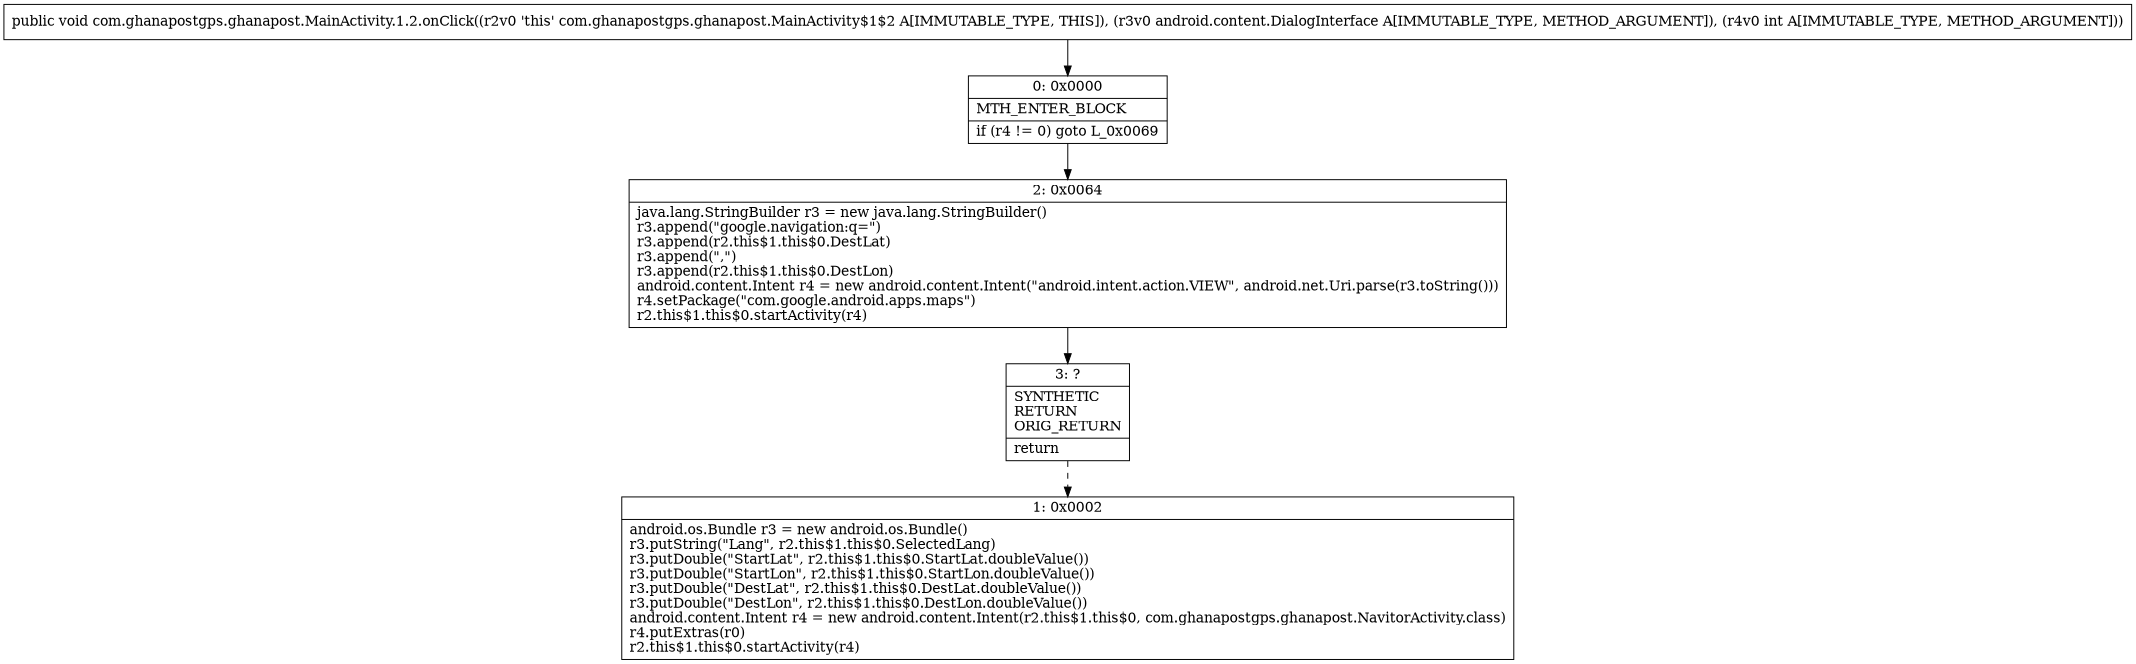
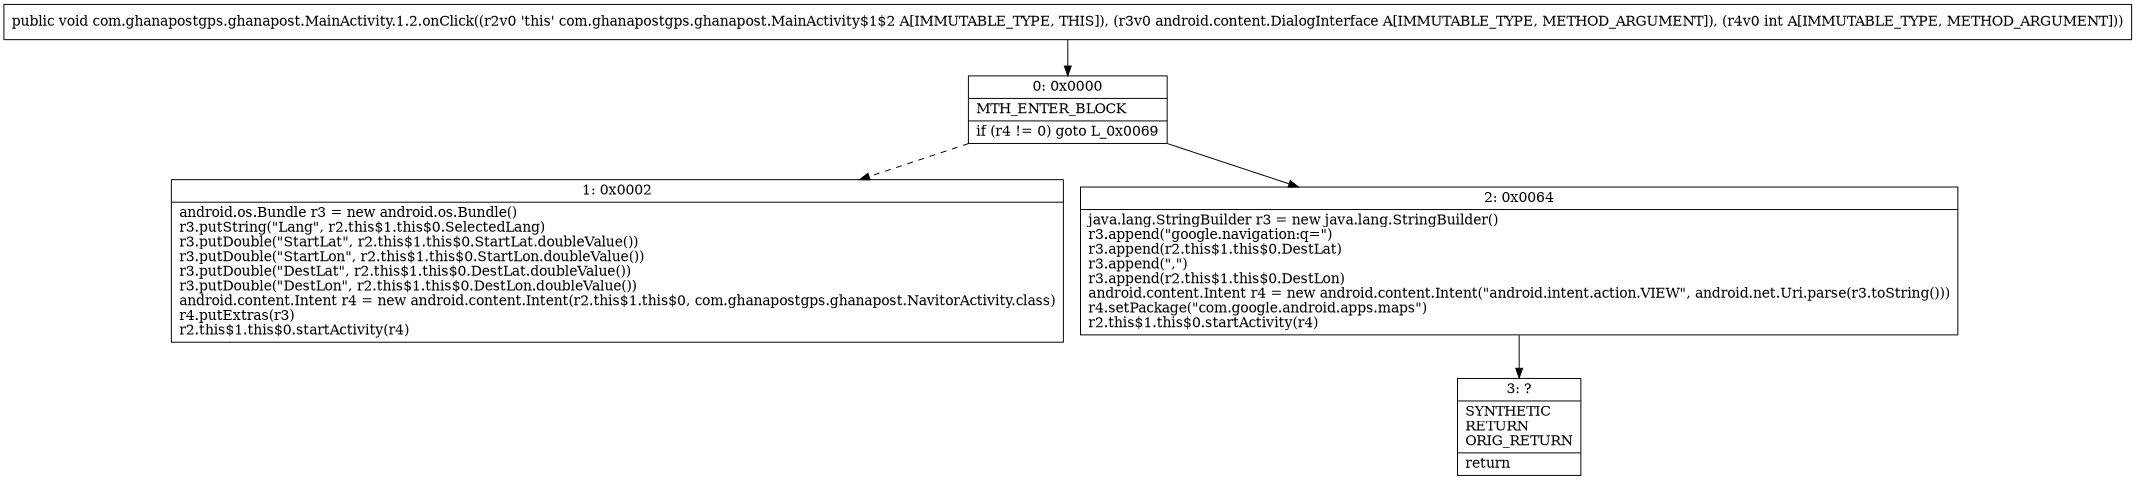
(1068, 474) -> (919, 160)
(687, 633) -> (237, 316)
